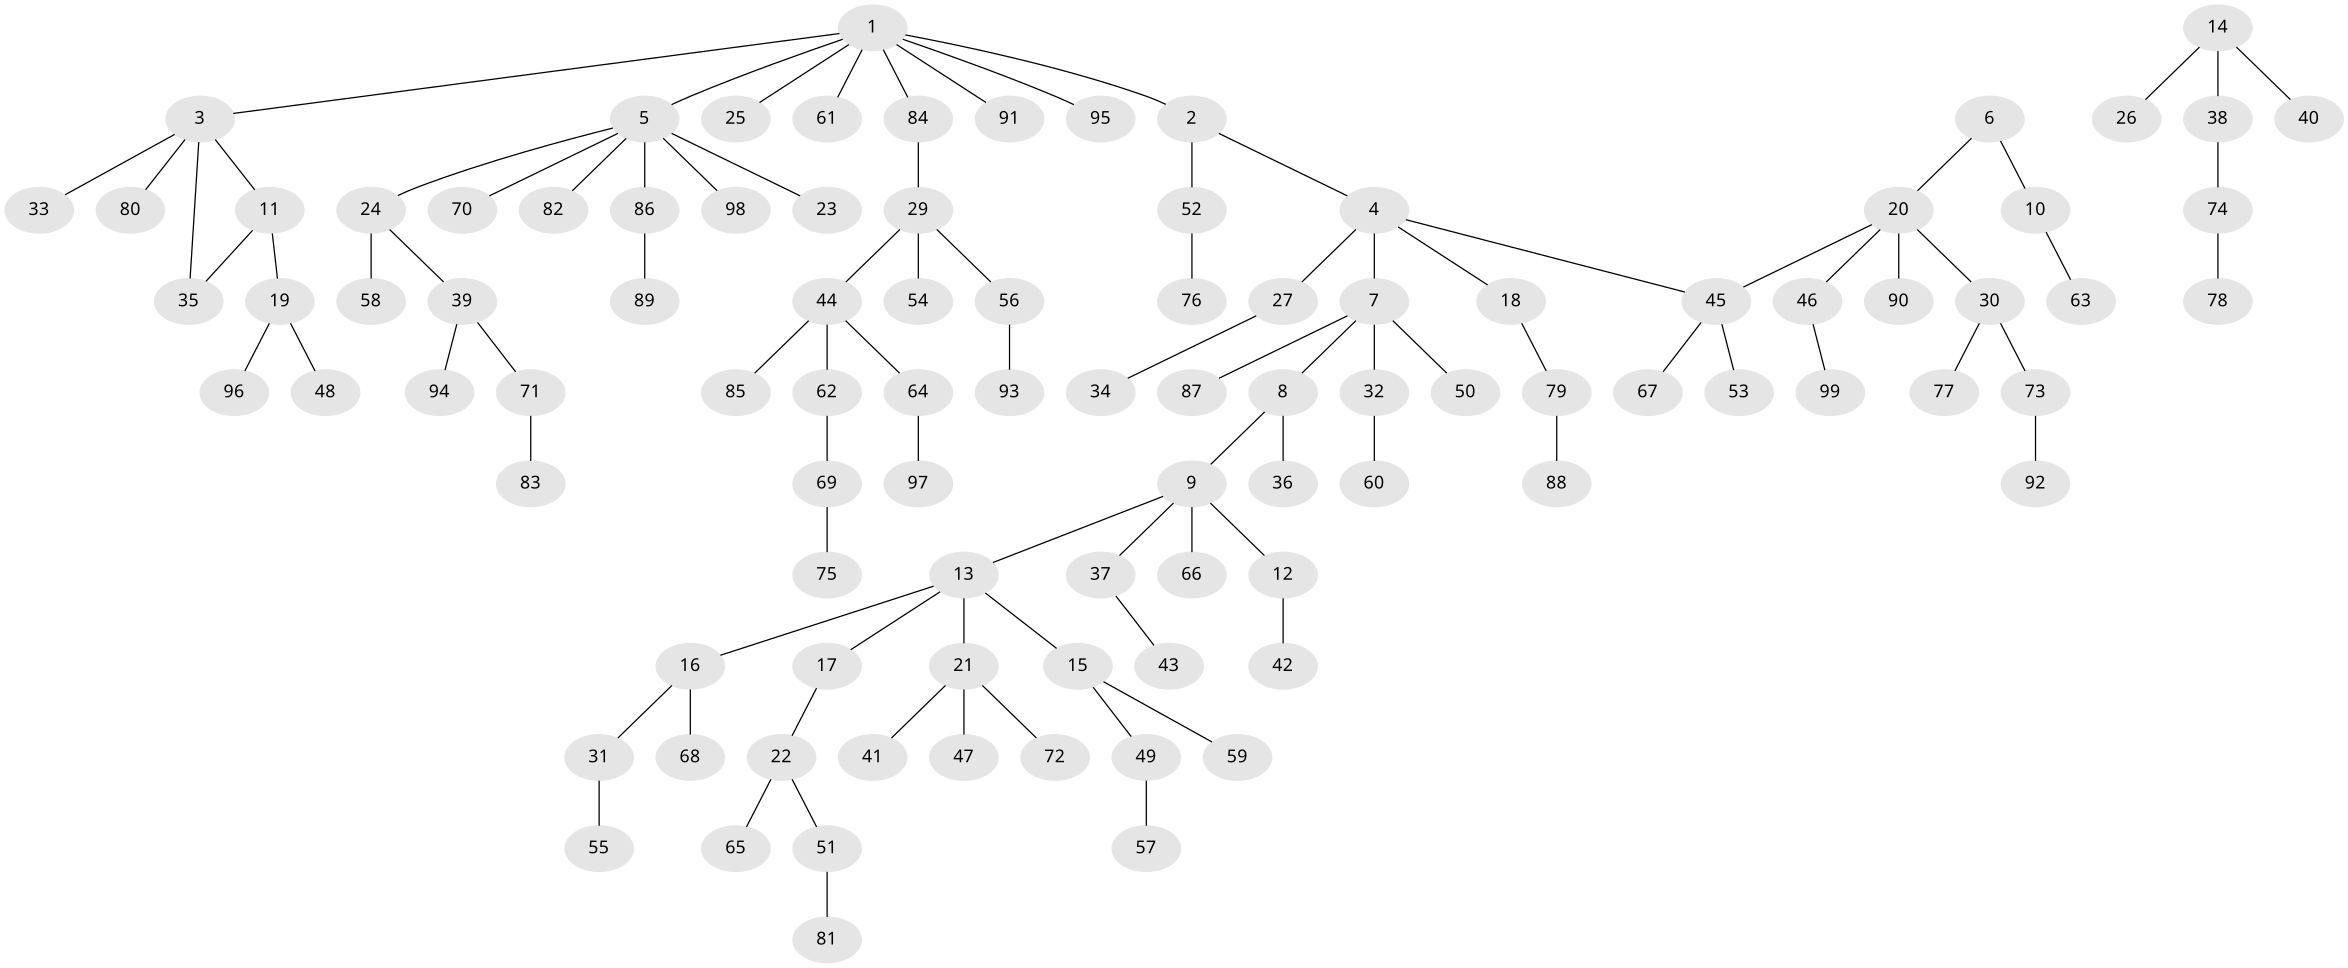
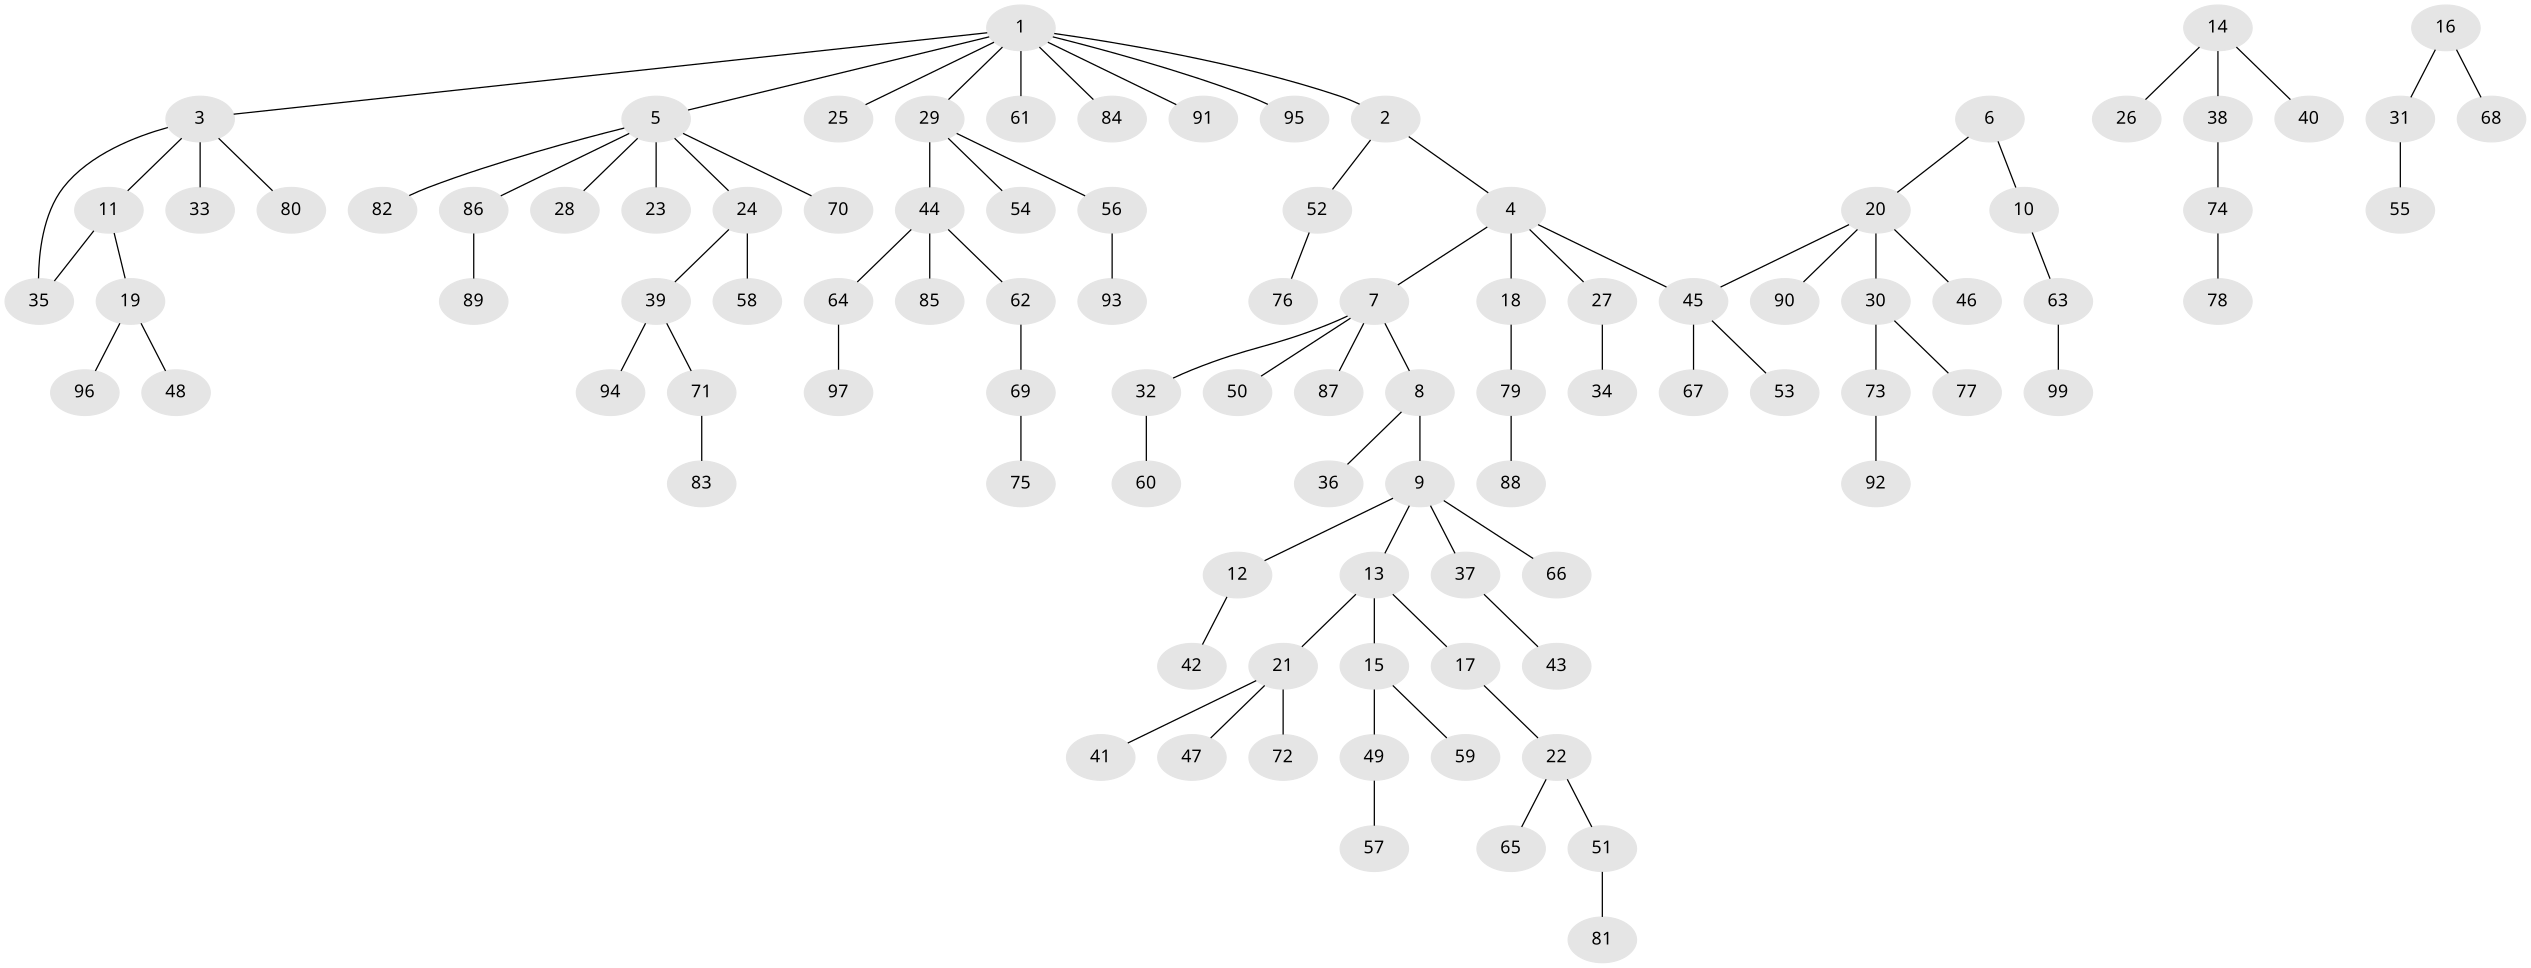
(918, 165) -> (975, 73)
(736, 210) -> (565, 210)
(1819, 347) -> (2058, 347)
(827, 621) -> none
